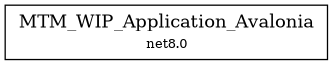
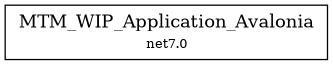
(167, 44) -> (167, 44)
